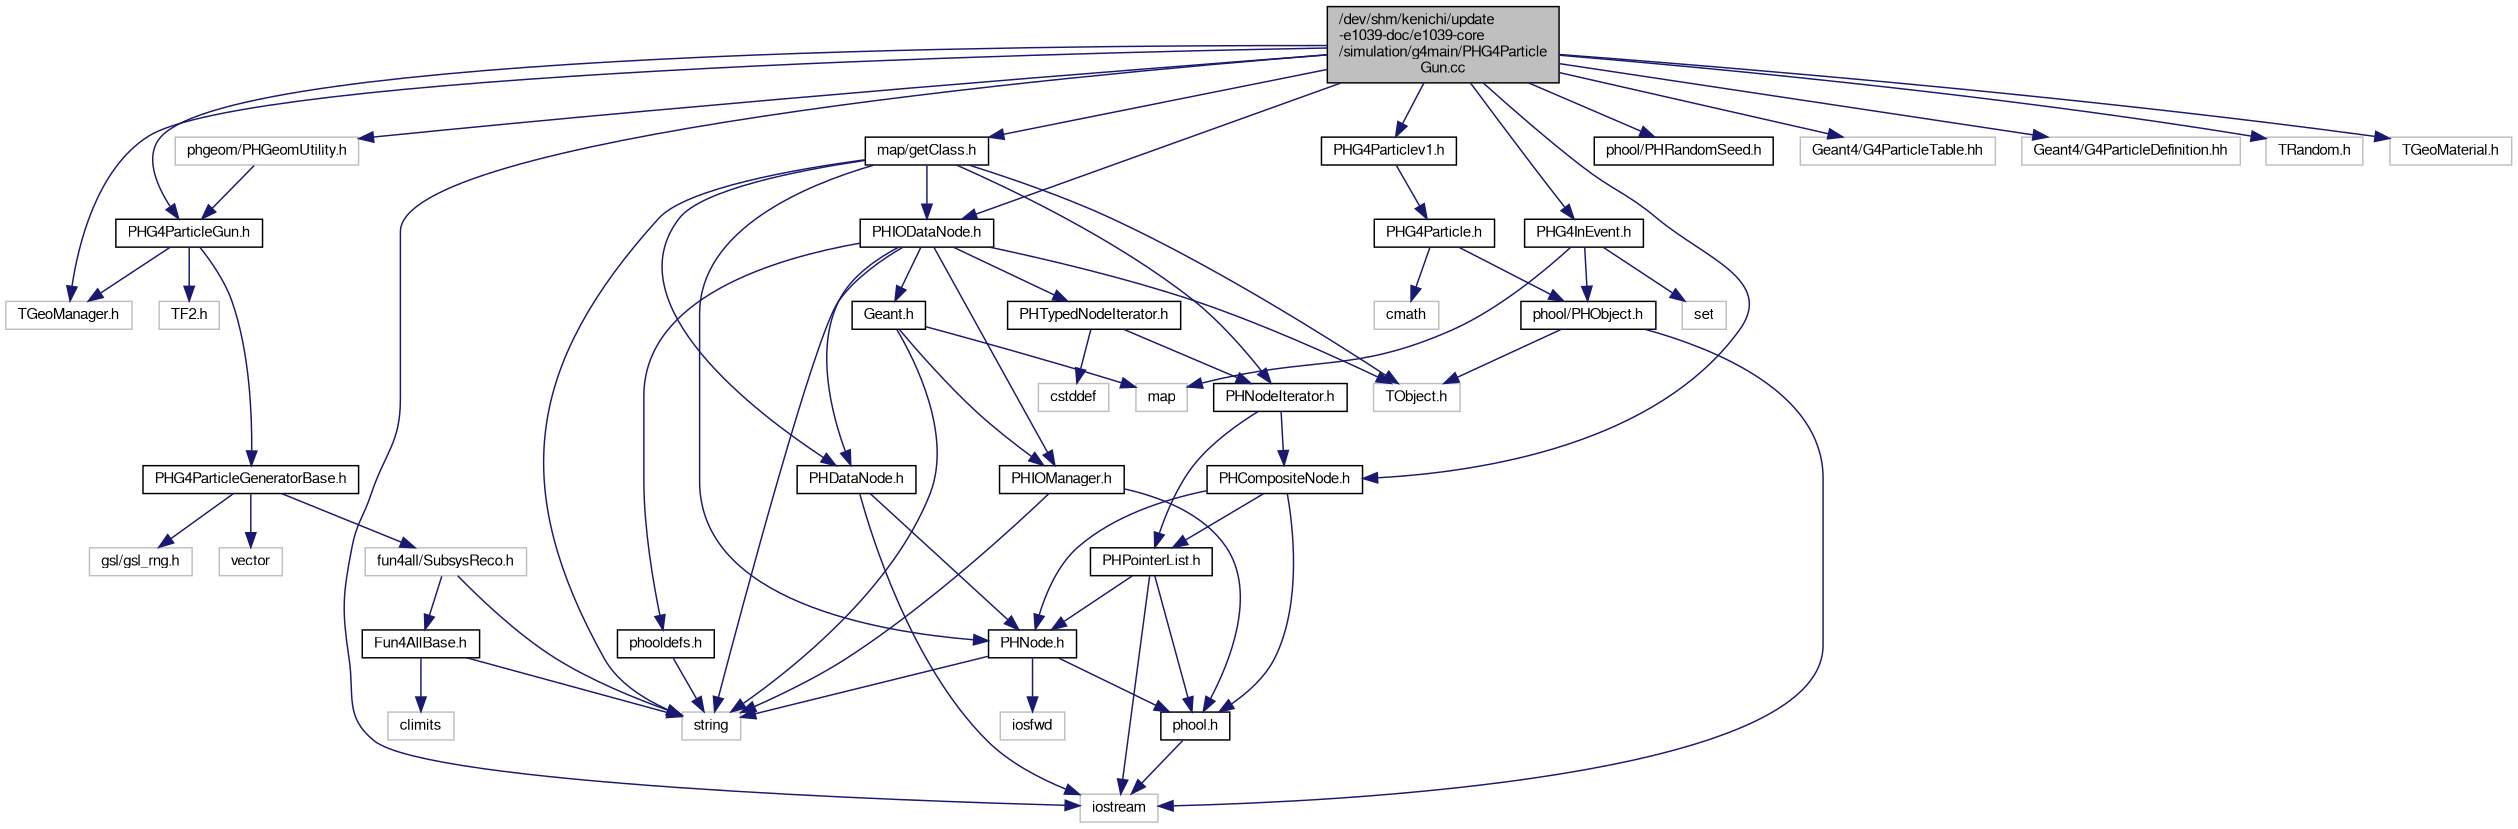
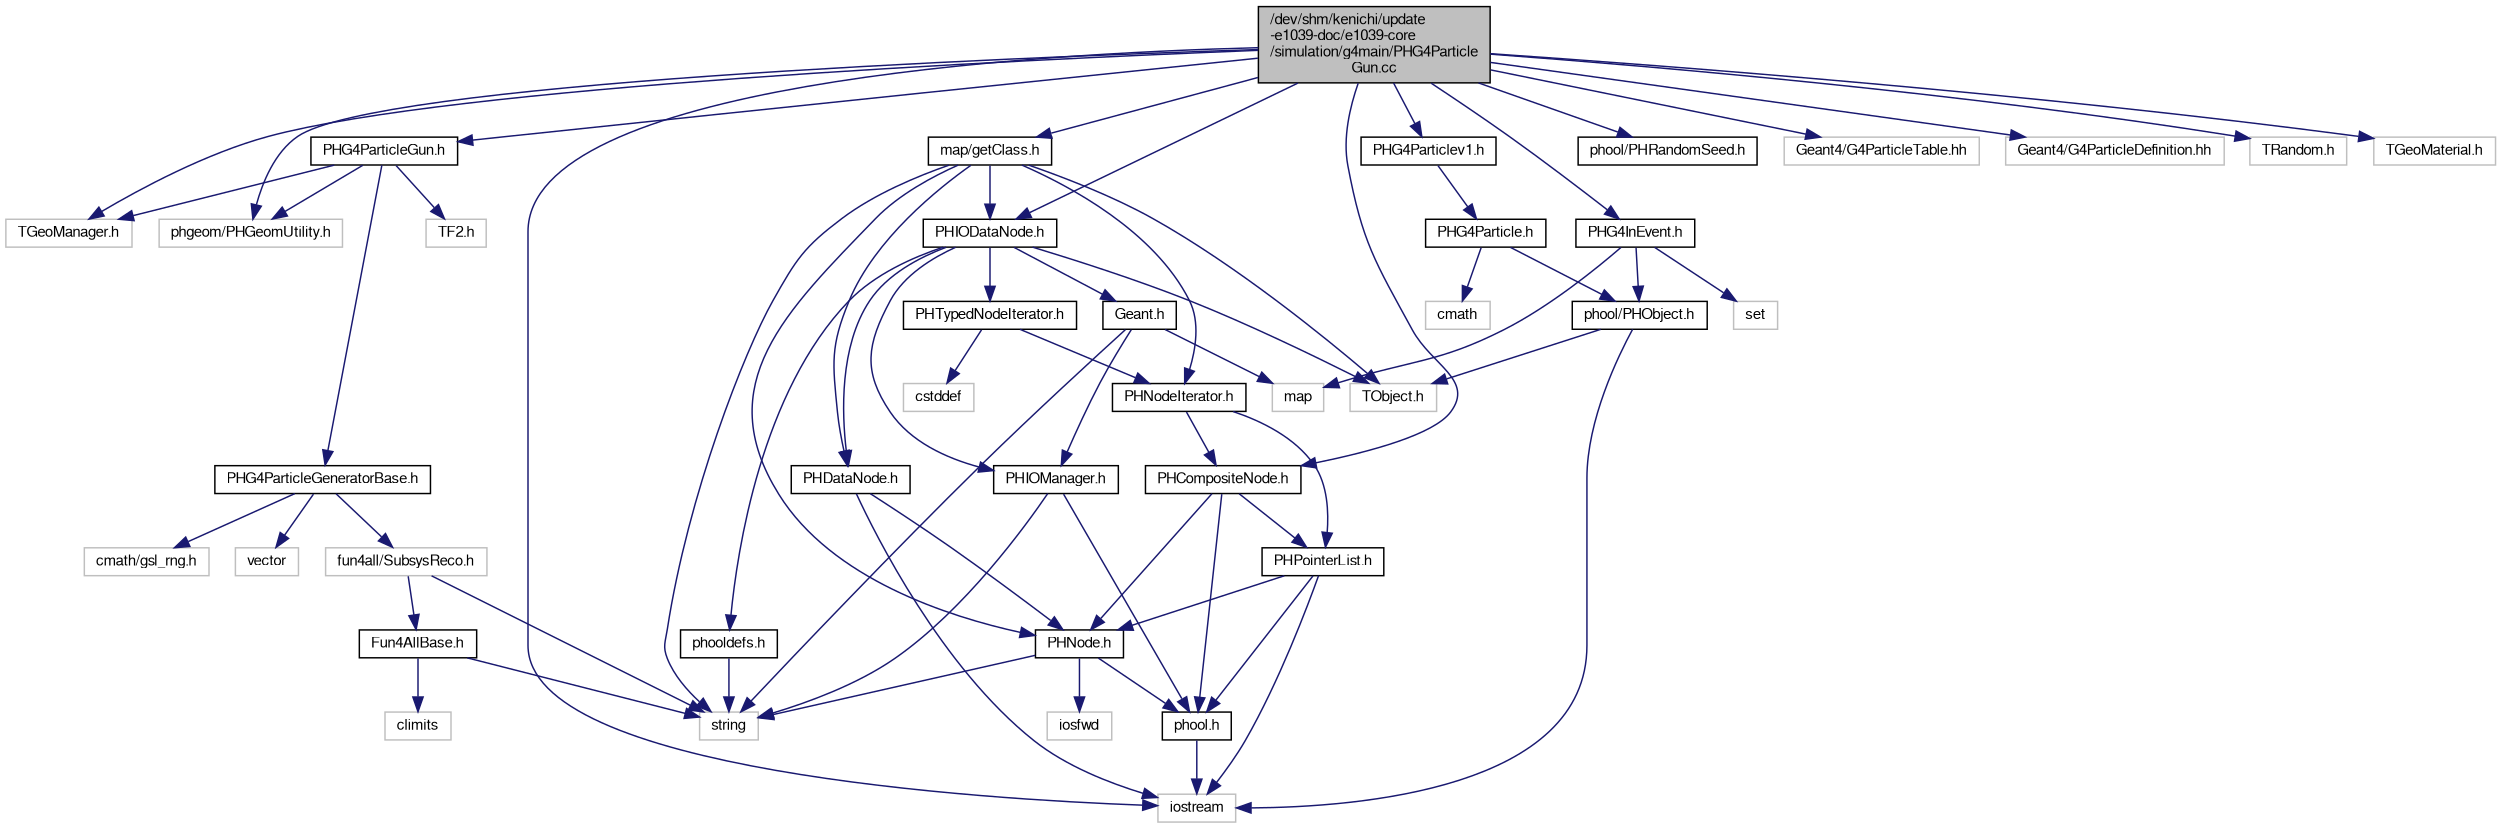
(233, 187) -> (324, 188)
(785, 457) -> none
(141, 562) -> (147, 562)
